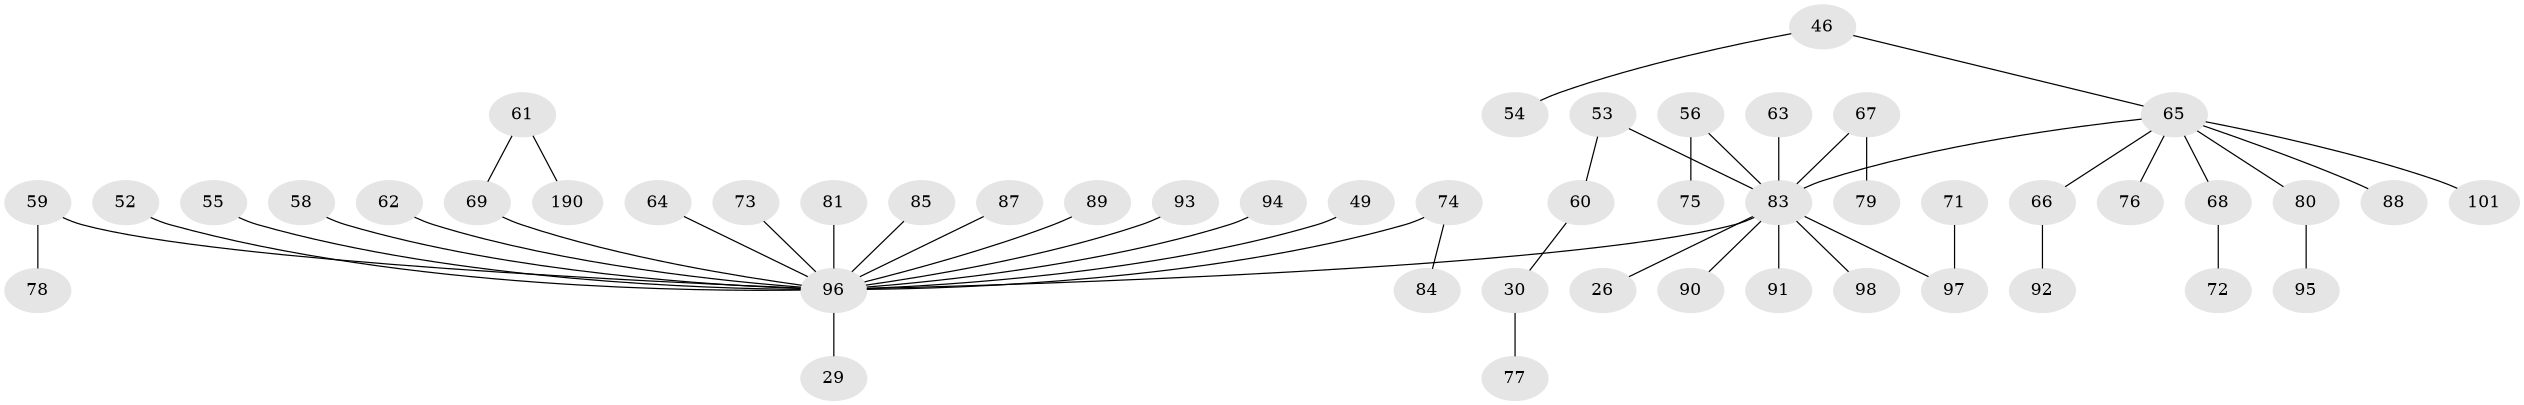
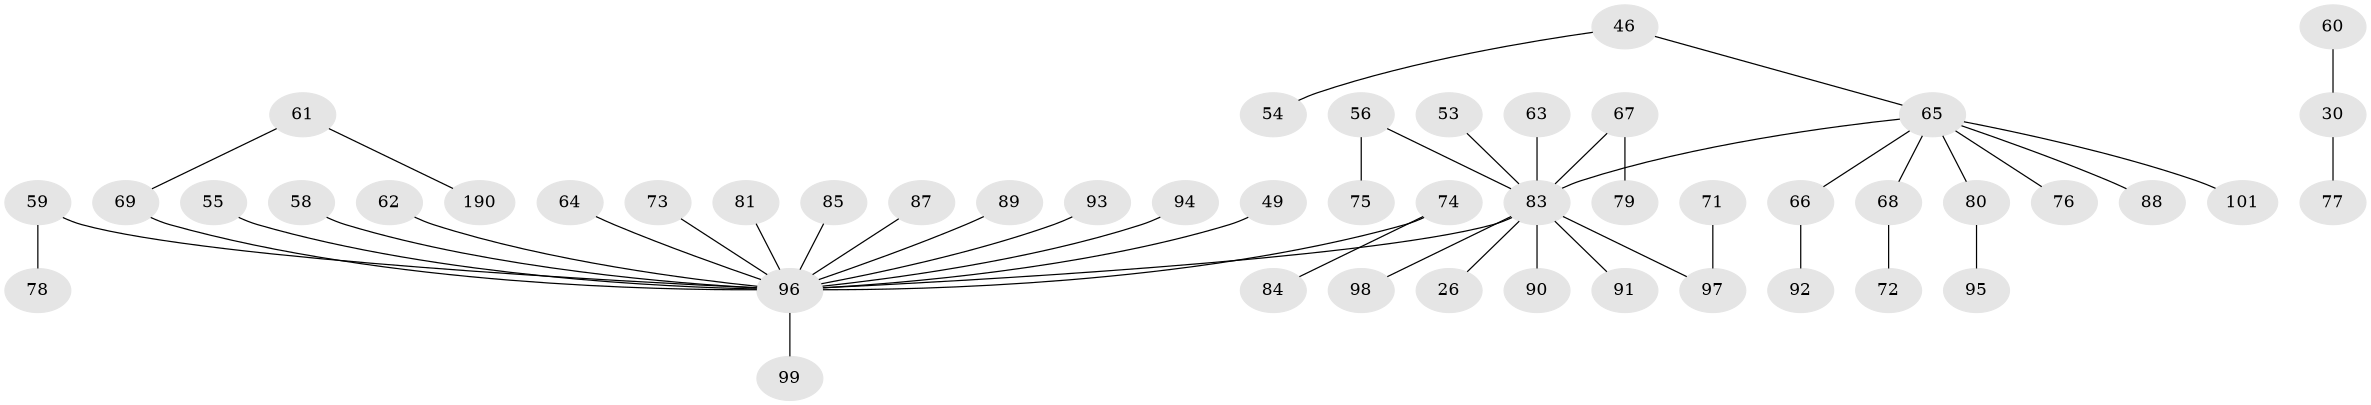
(1592, 159) -> none
(126, 203) -> none
(834, 378) -> (790, 378)
